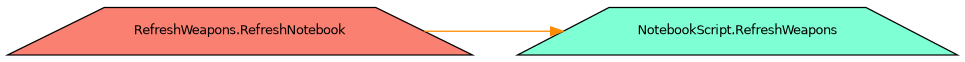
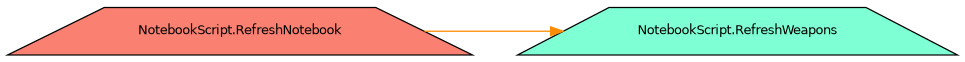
(240, 31) -> (240, 31)
